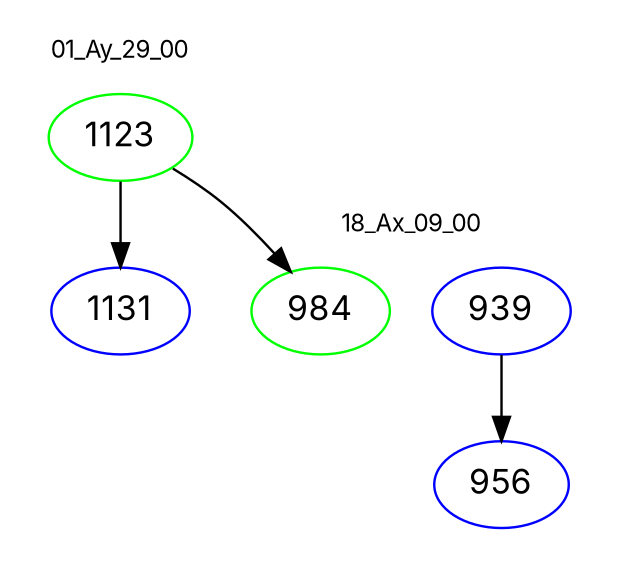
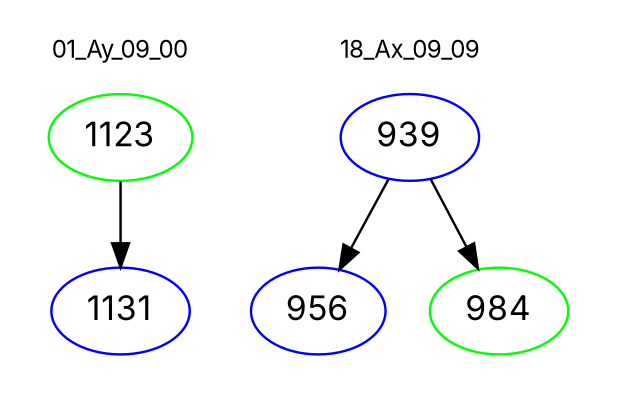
(121, 52) -> (121, 52)
(247, 225) -> (449, 213)
(411, 225) -> (410, 52)
